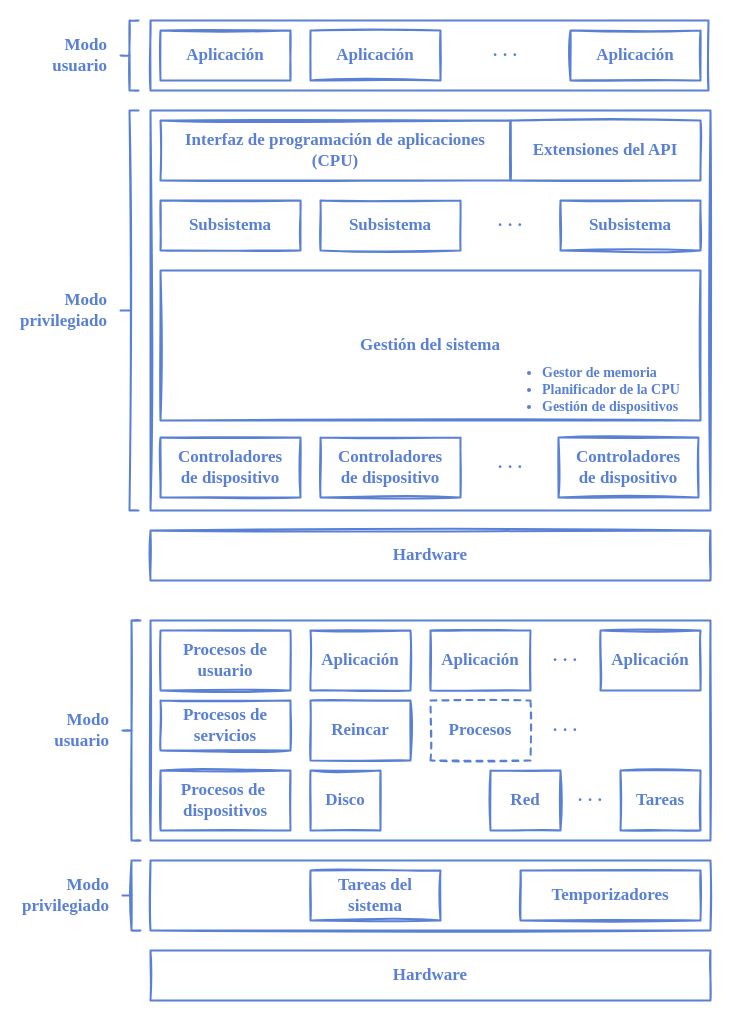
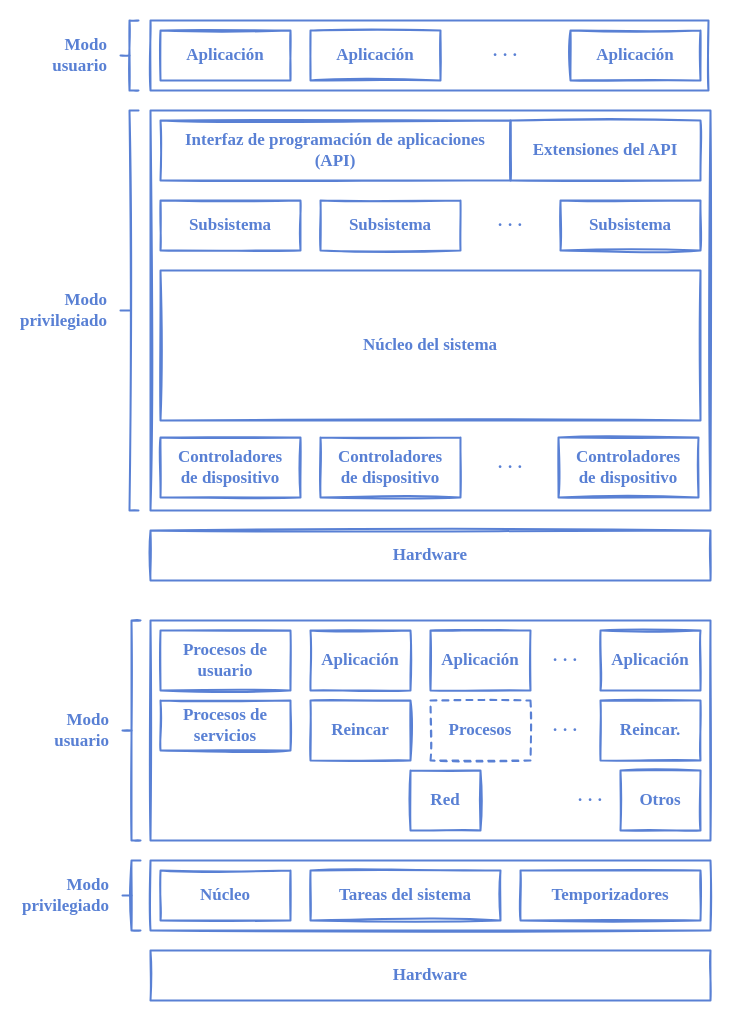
(336, 151) -> (336, 151)
(431, 346) -> (431, 346)
(601, 391) -> none
none -> (651, 731)
(226, 801) -> none
(346, 801) -> none
(526, 801) -> (446, 801)
(661, 801) -> (661, 801)
none -> (226, 896)
(376, 896) -> (406, 896)
